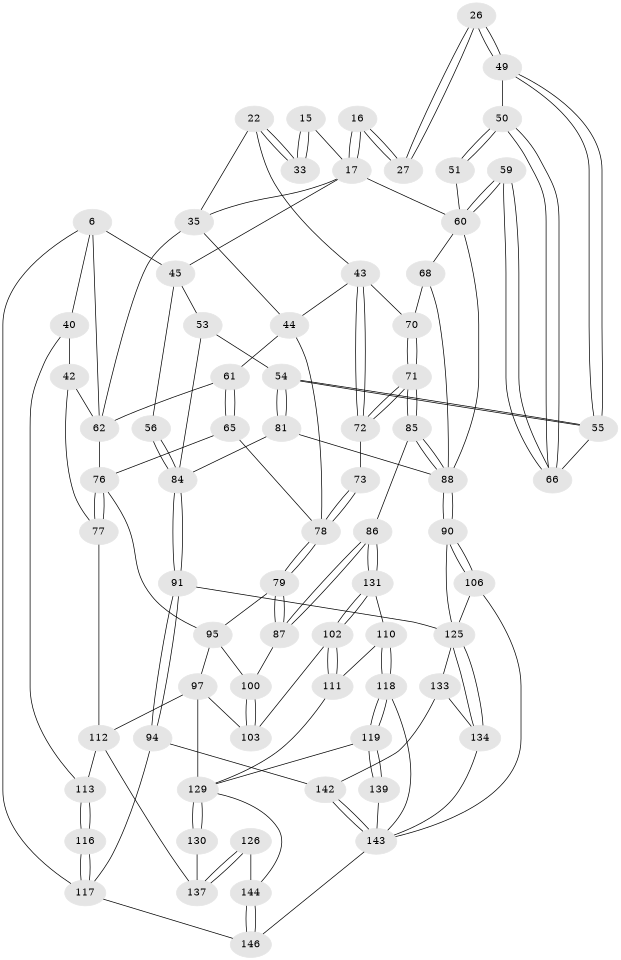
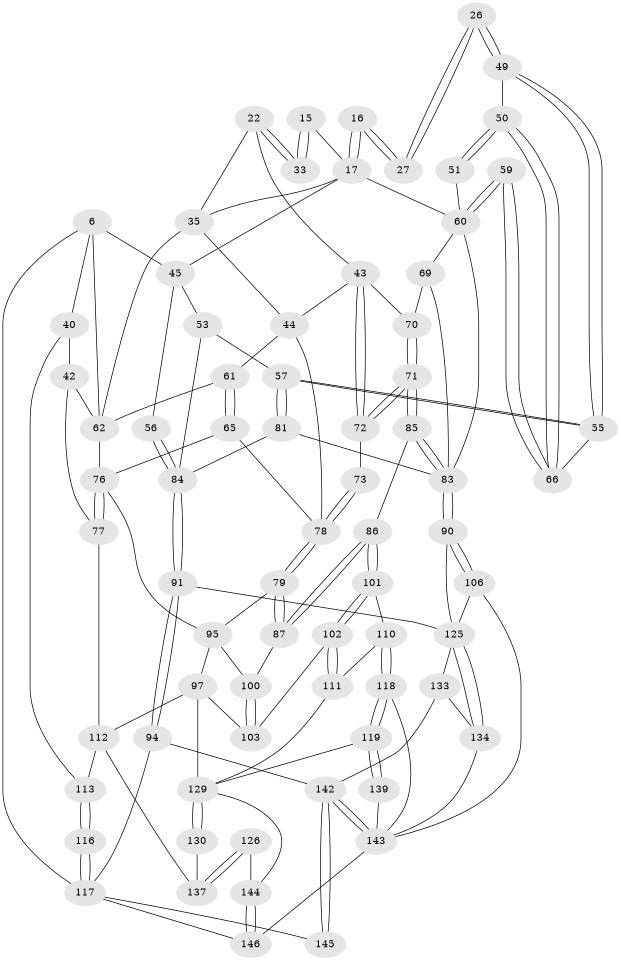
(426, 274) -> (426, 274)
(282, 377) -> (282, 377)
(448, 480) -> (448, 480)
(373, 583) -> (373, 583)
none -> (325, 945)
